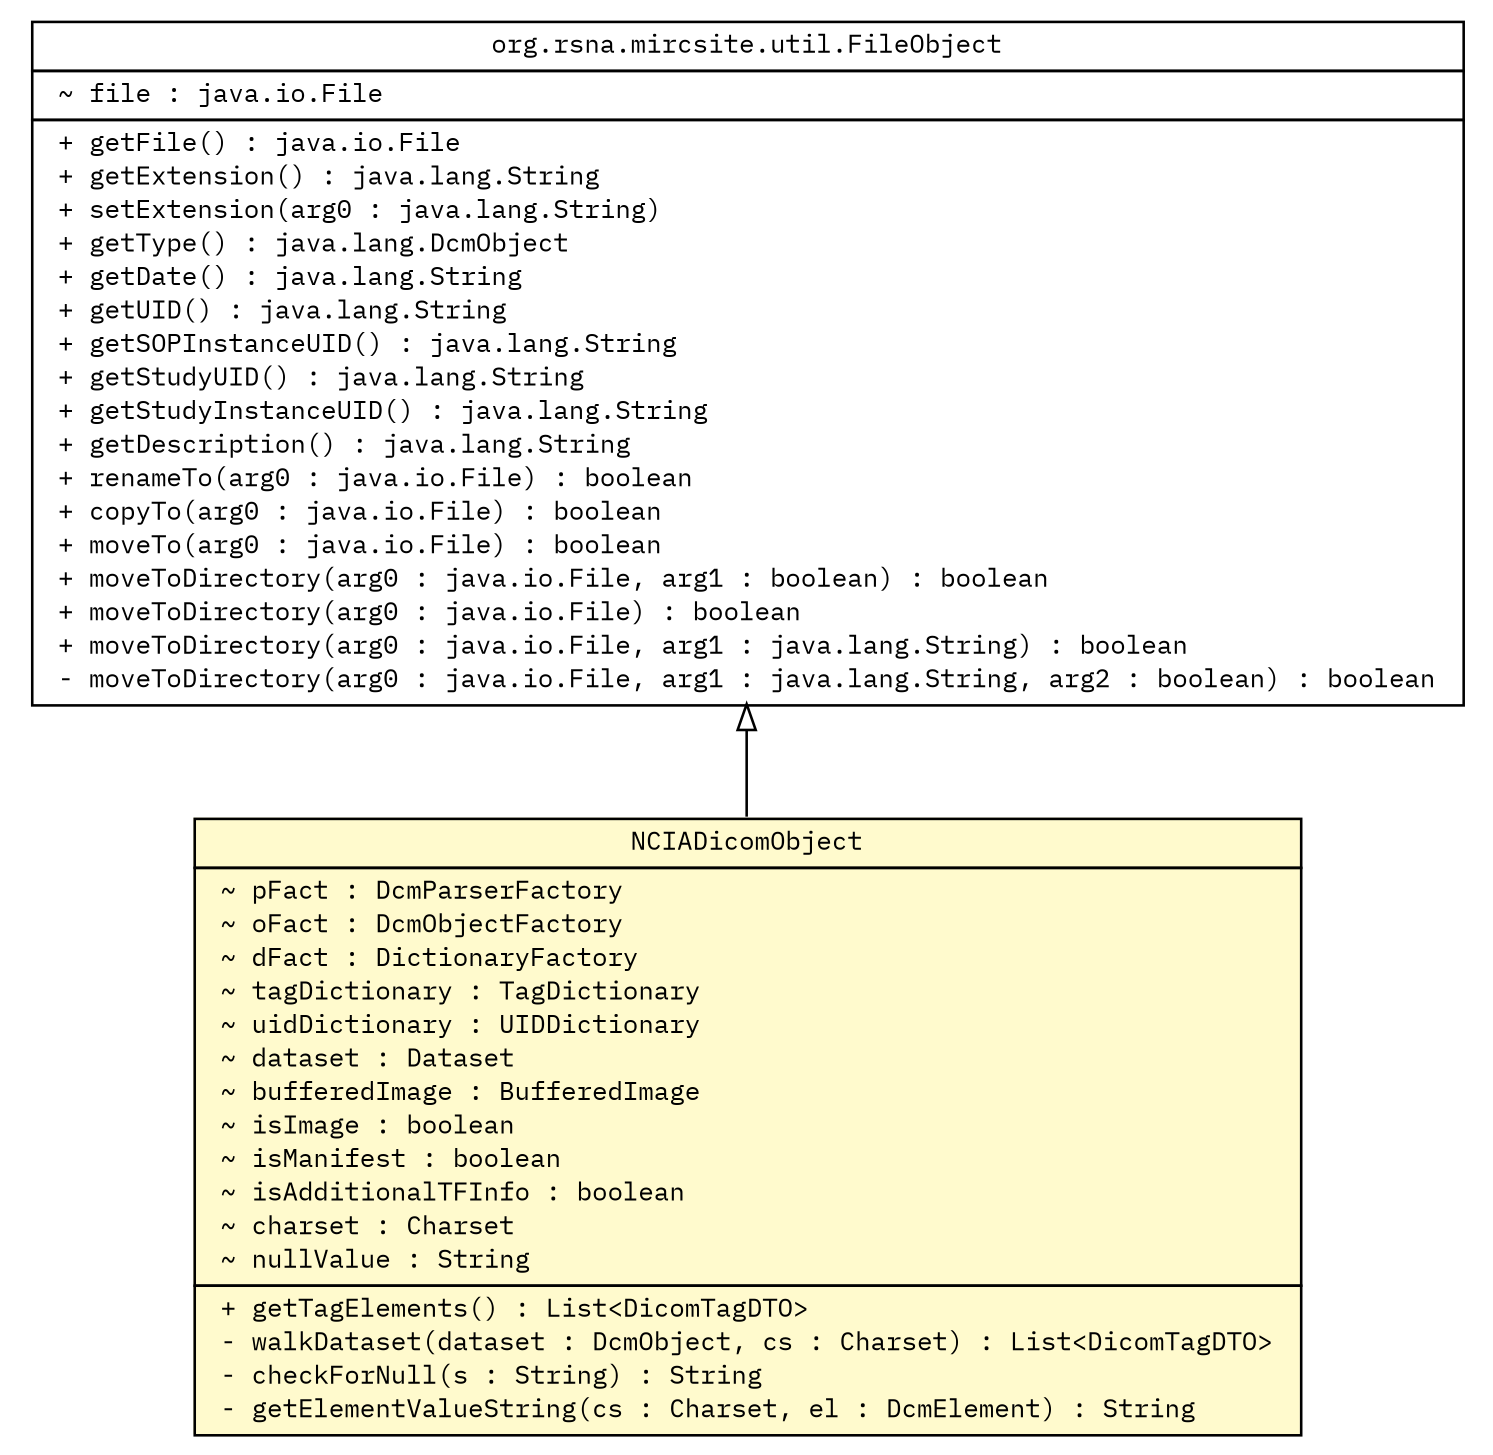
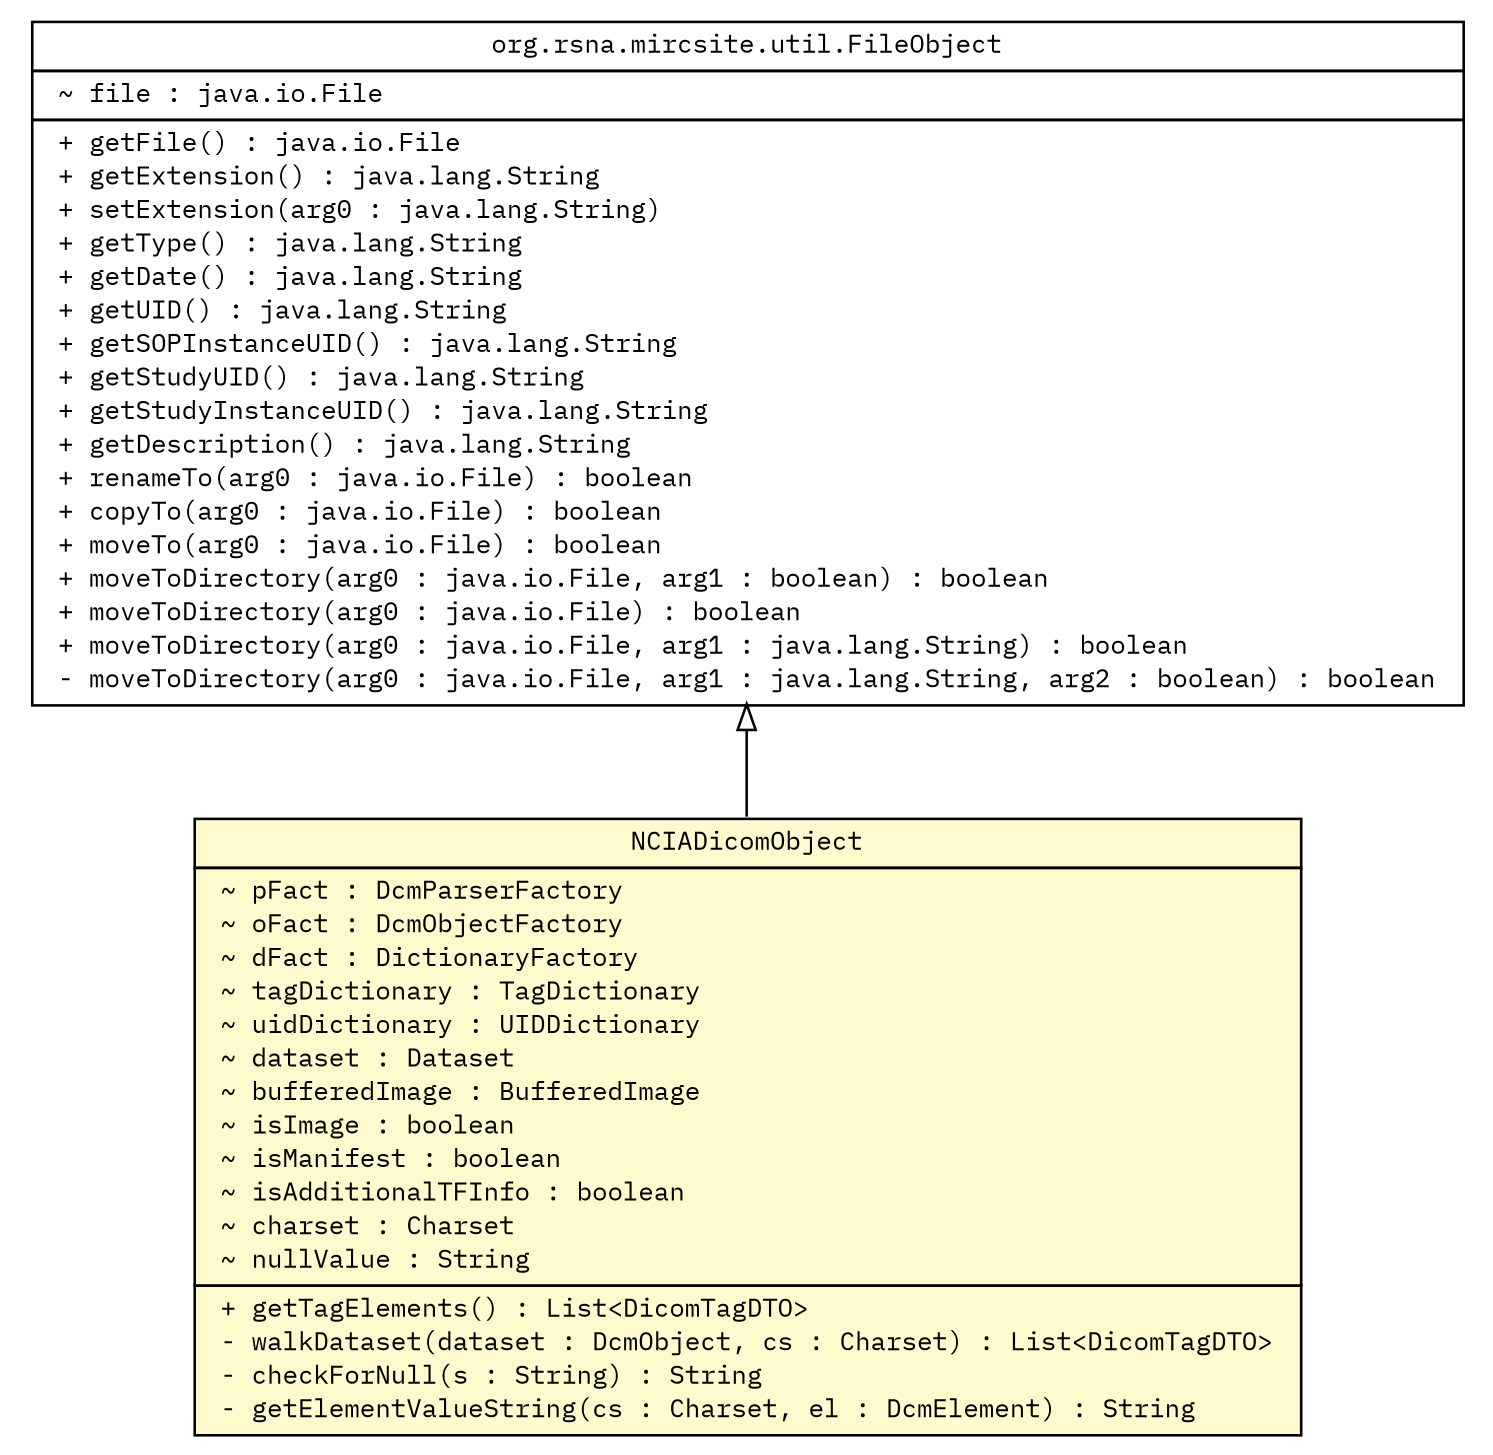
(315, 244) -> (291, 244)
